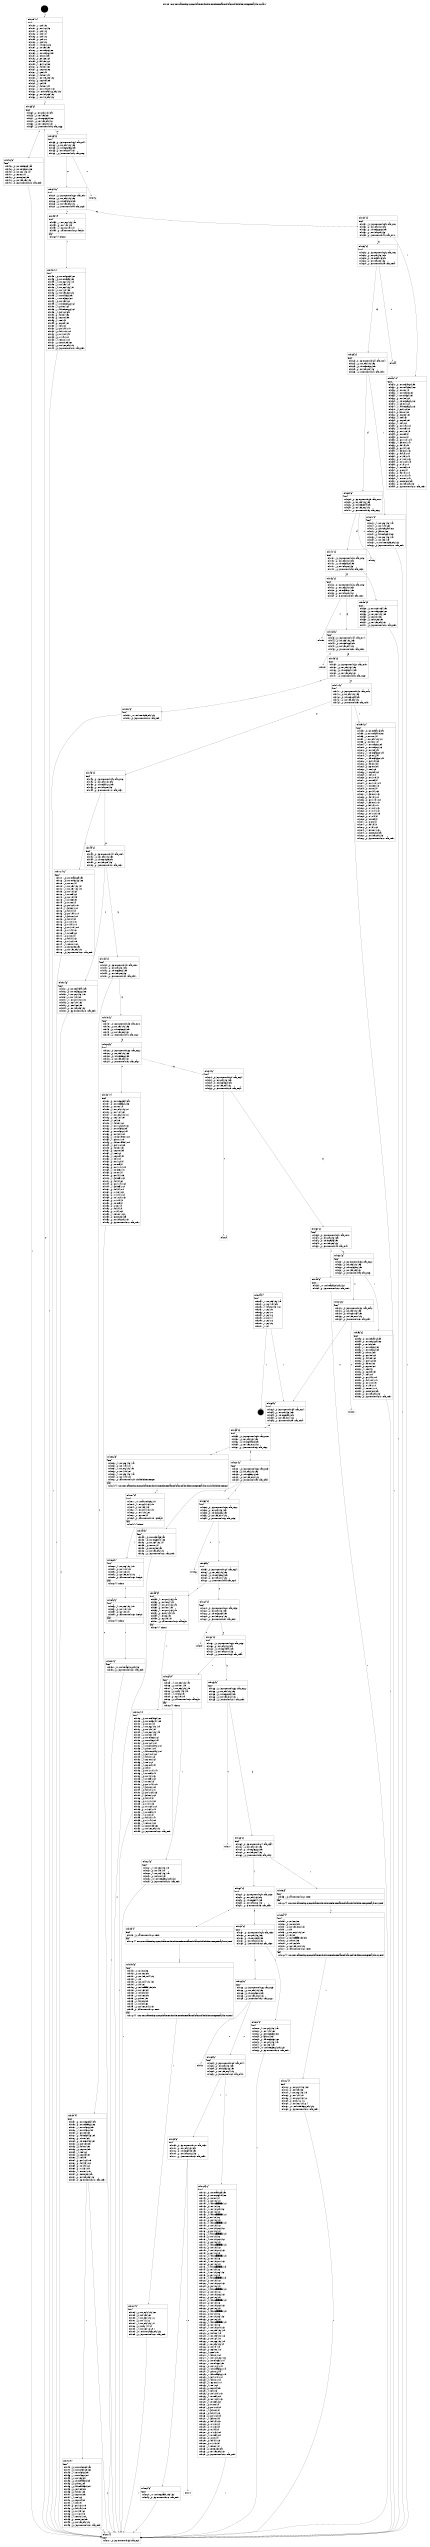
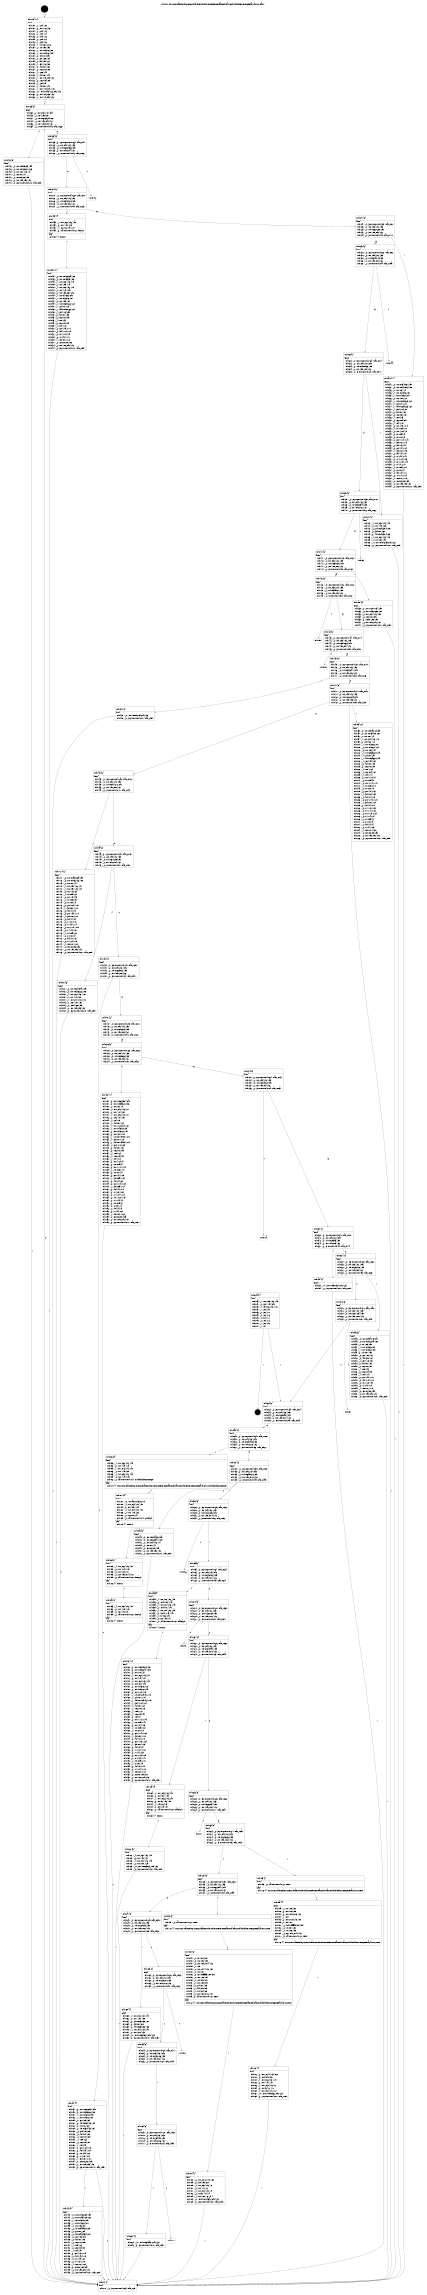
(125, 1666) -> none
(217, 2321) -> none
